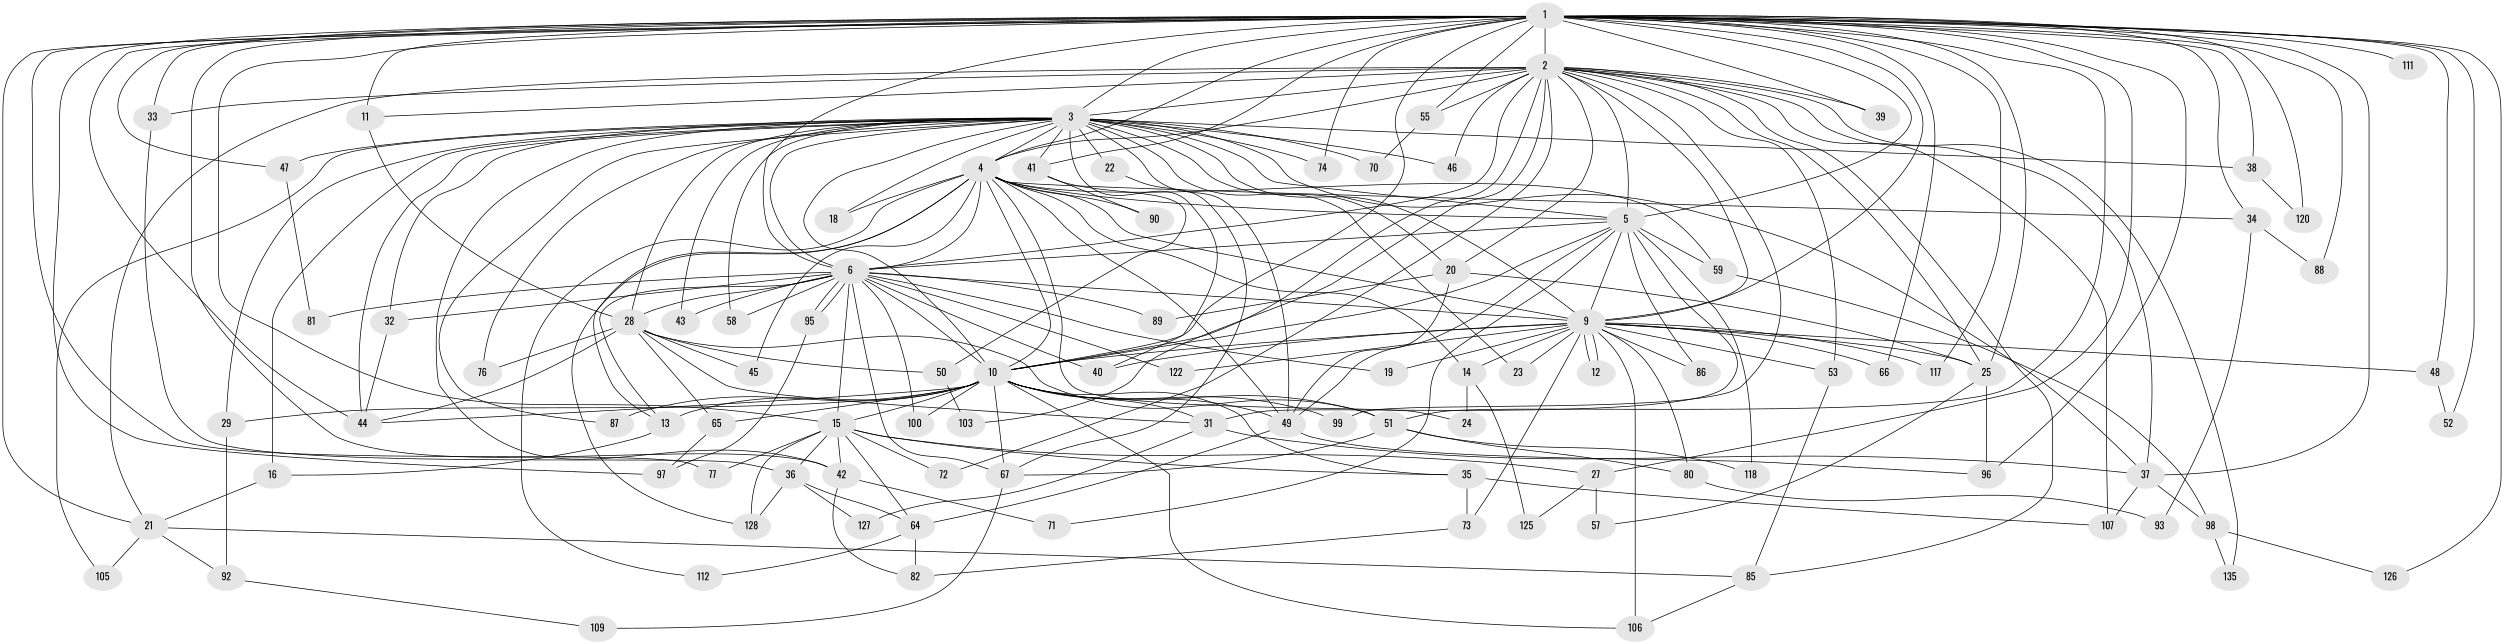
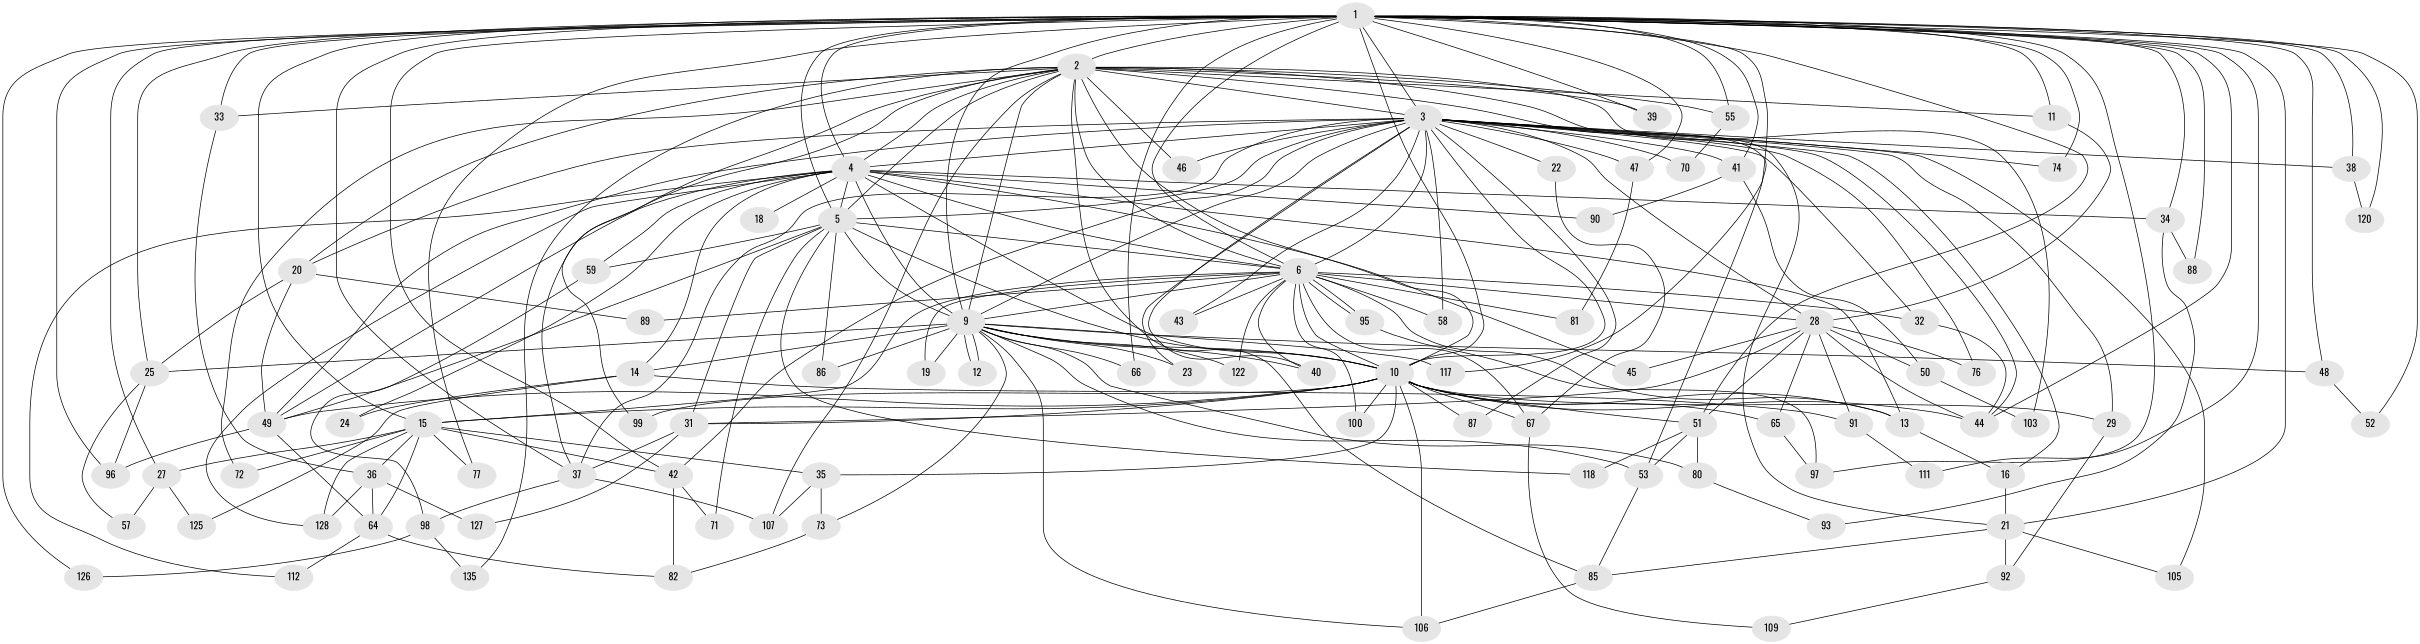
(1810, 158) -> none
(947, 160) -> none
none -> (1854, 424)
(1227, 463) -> (1671, 450)
